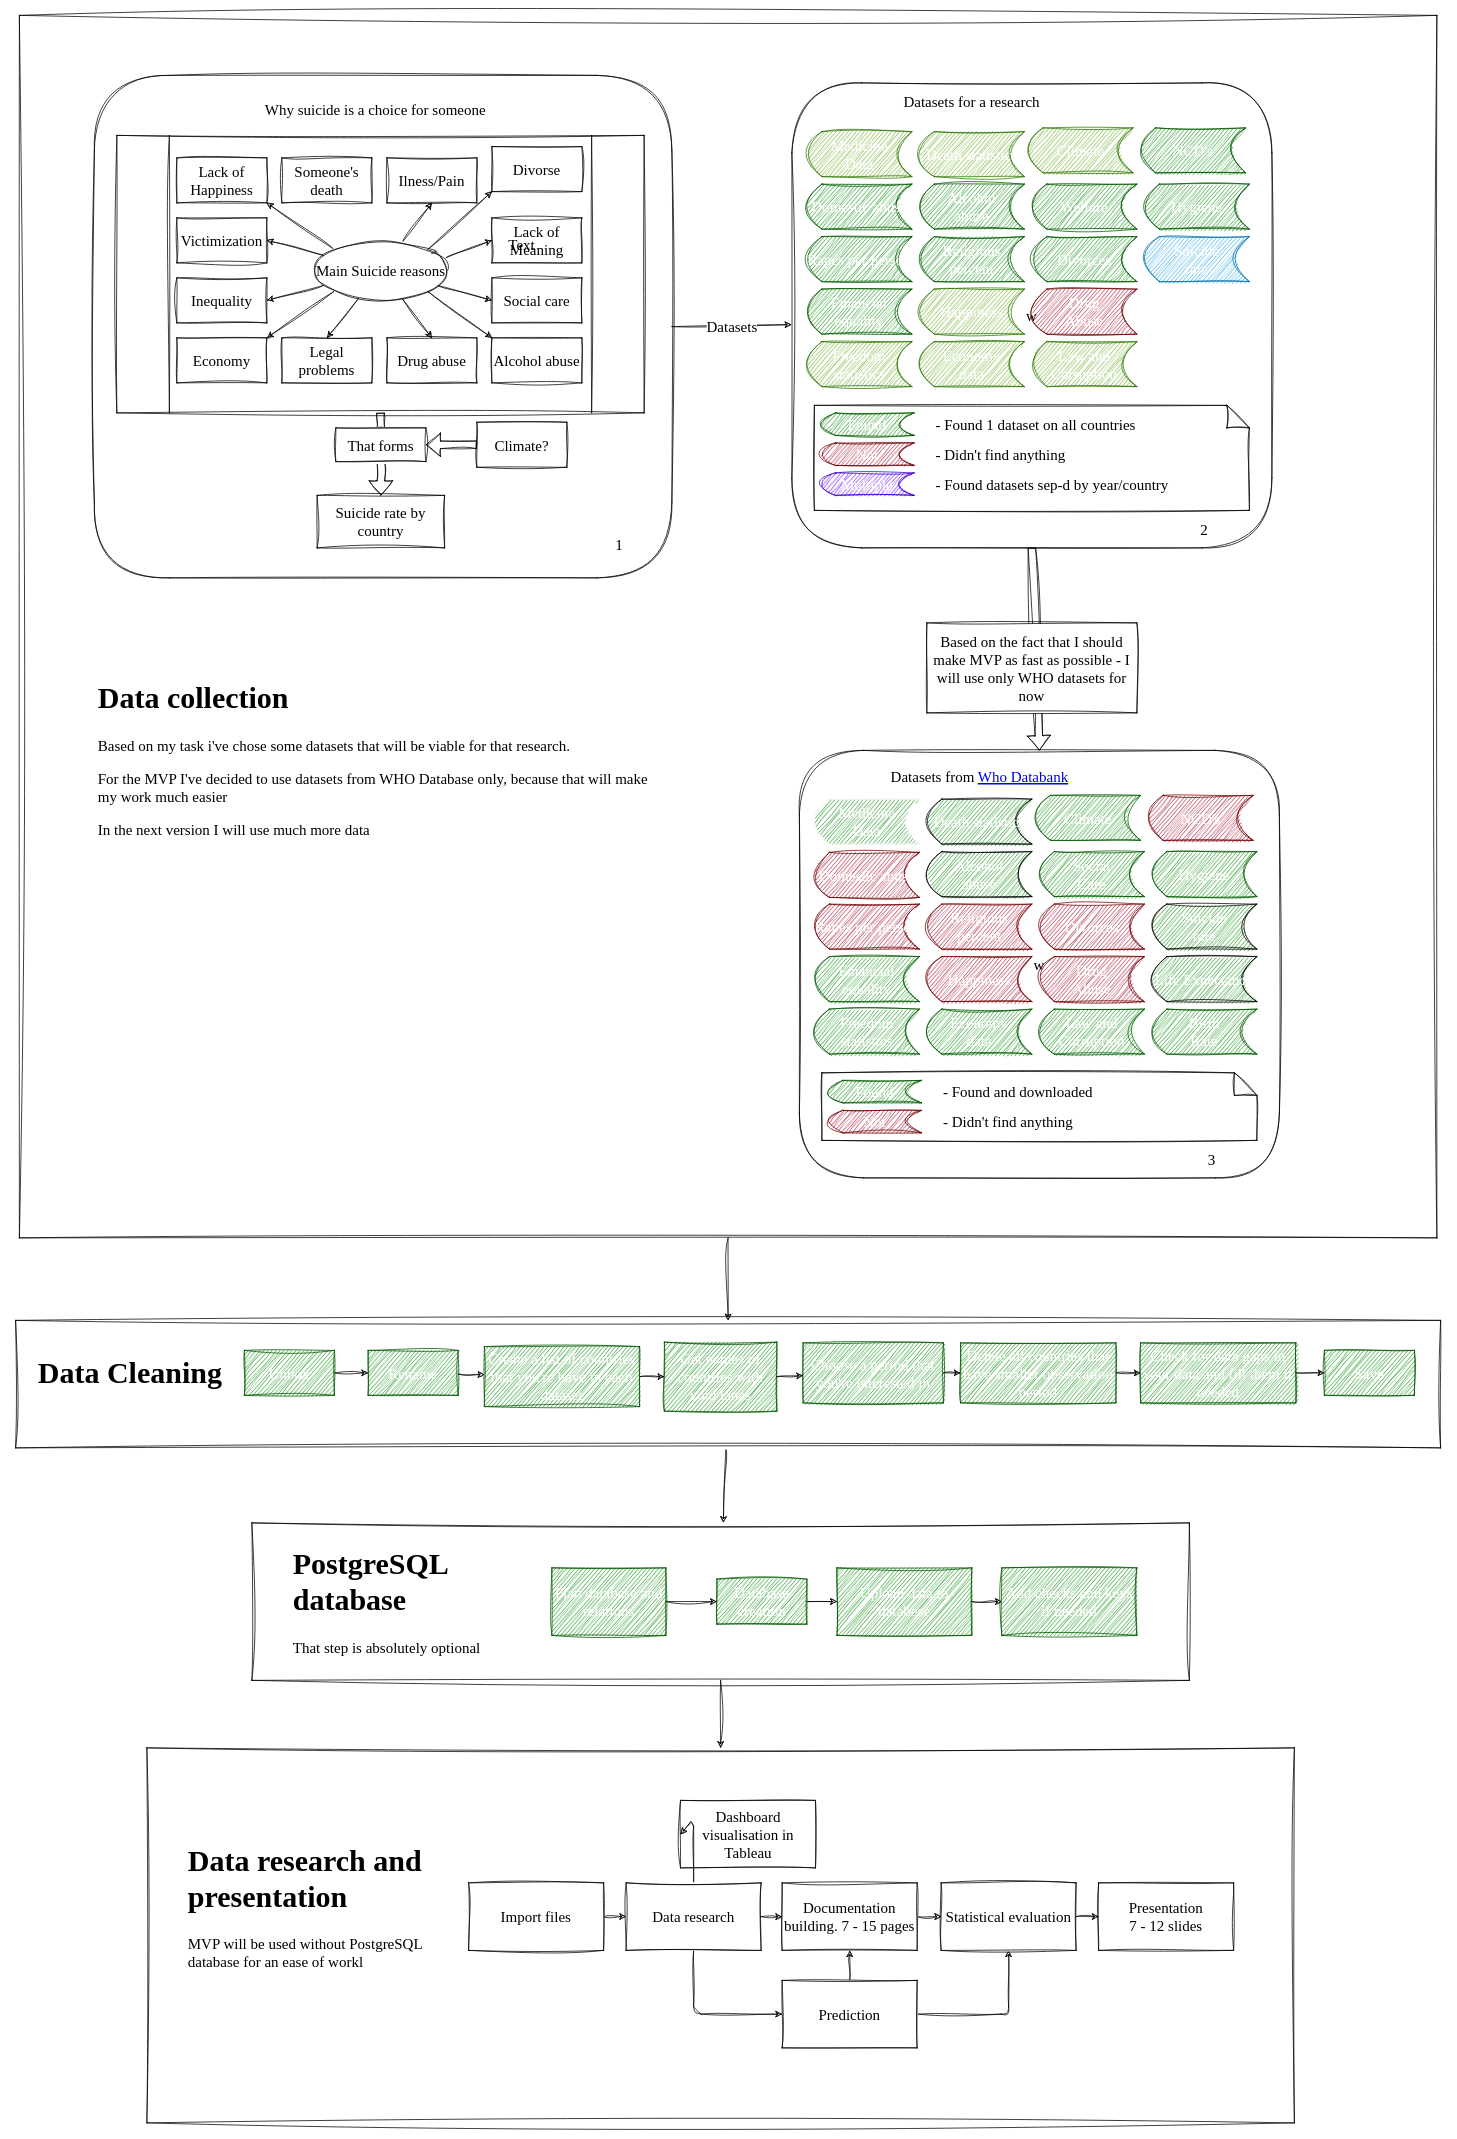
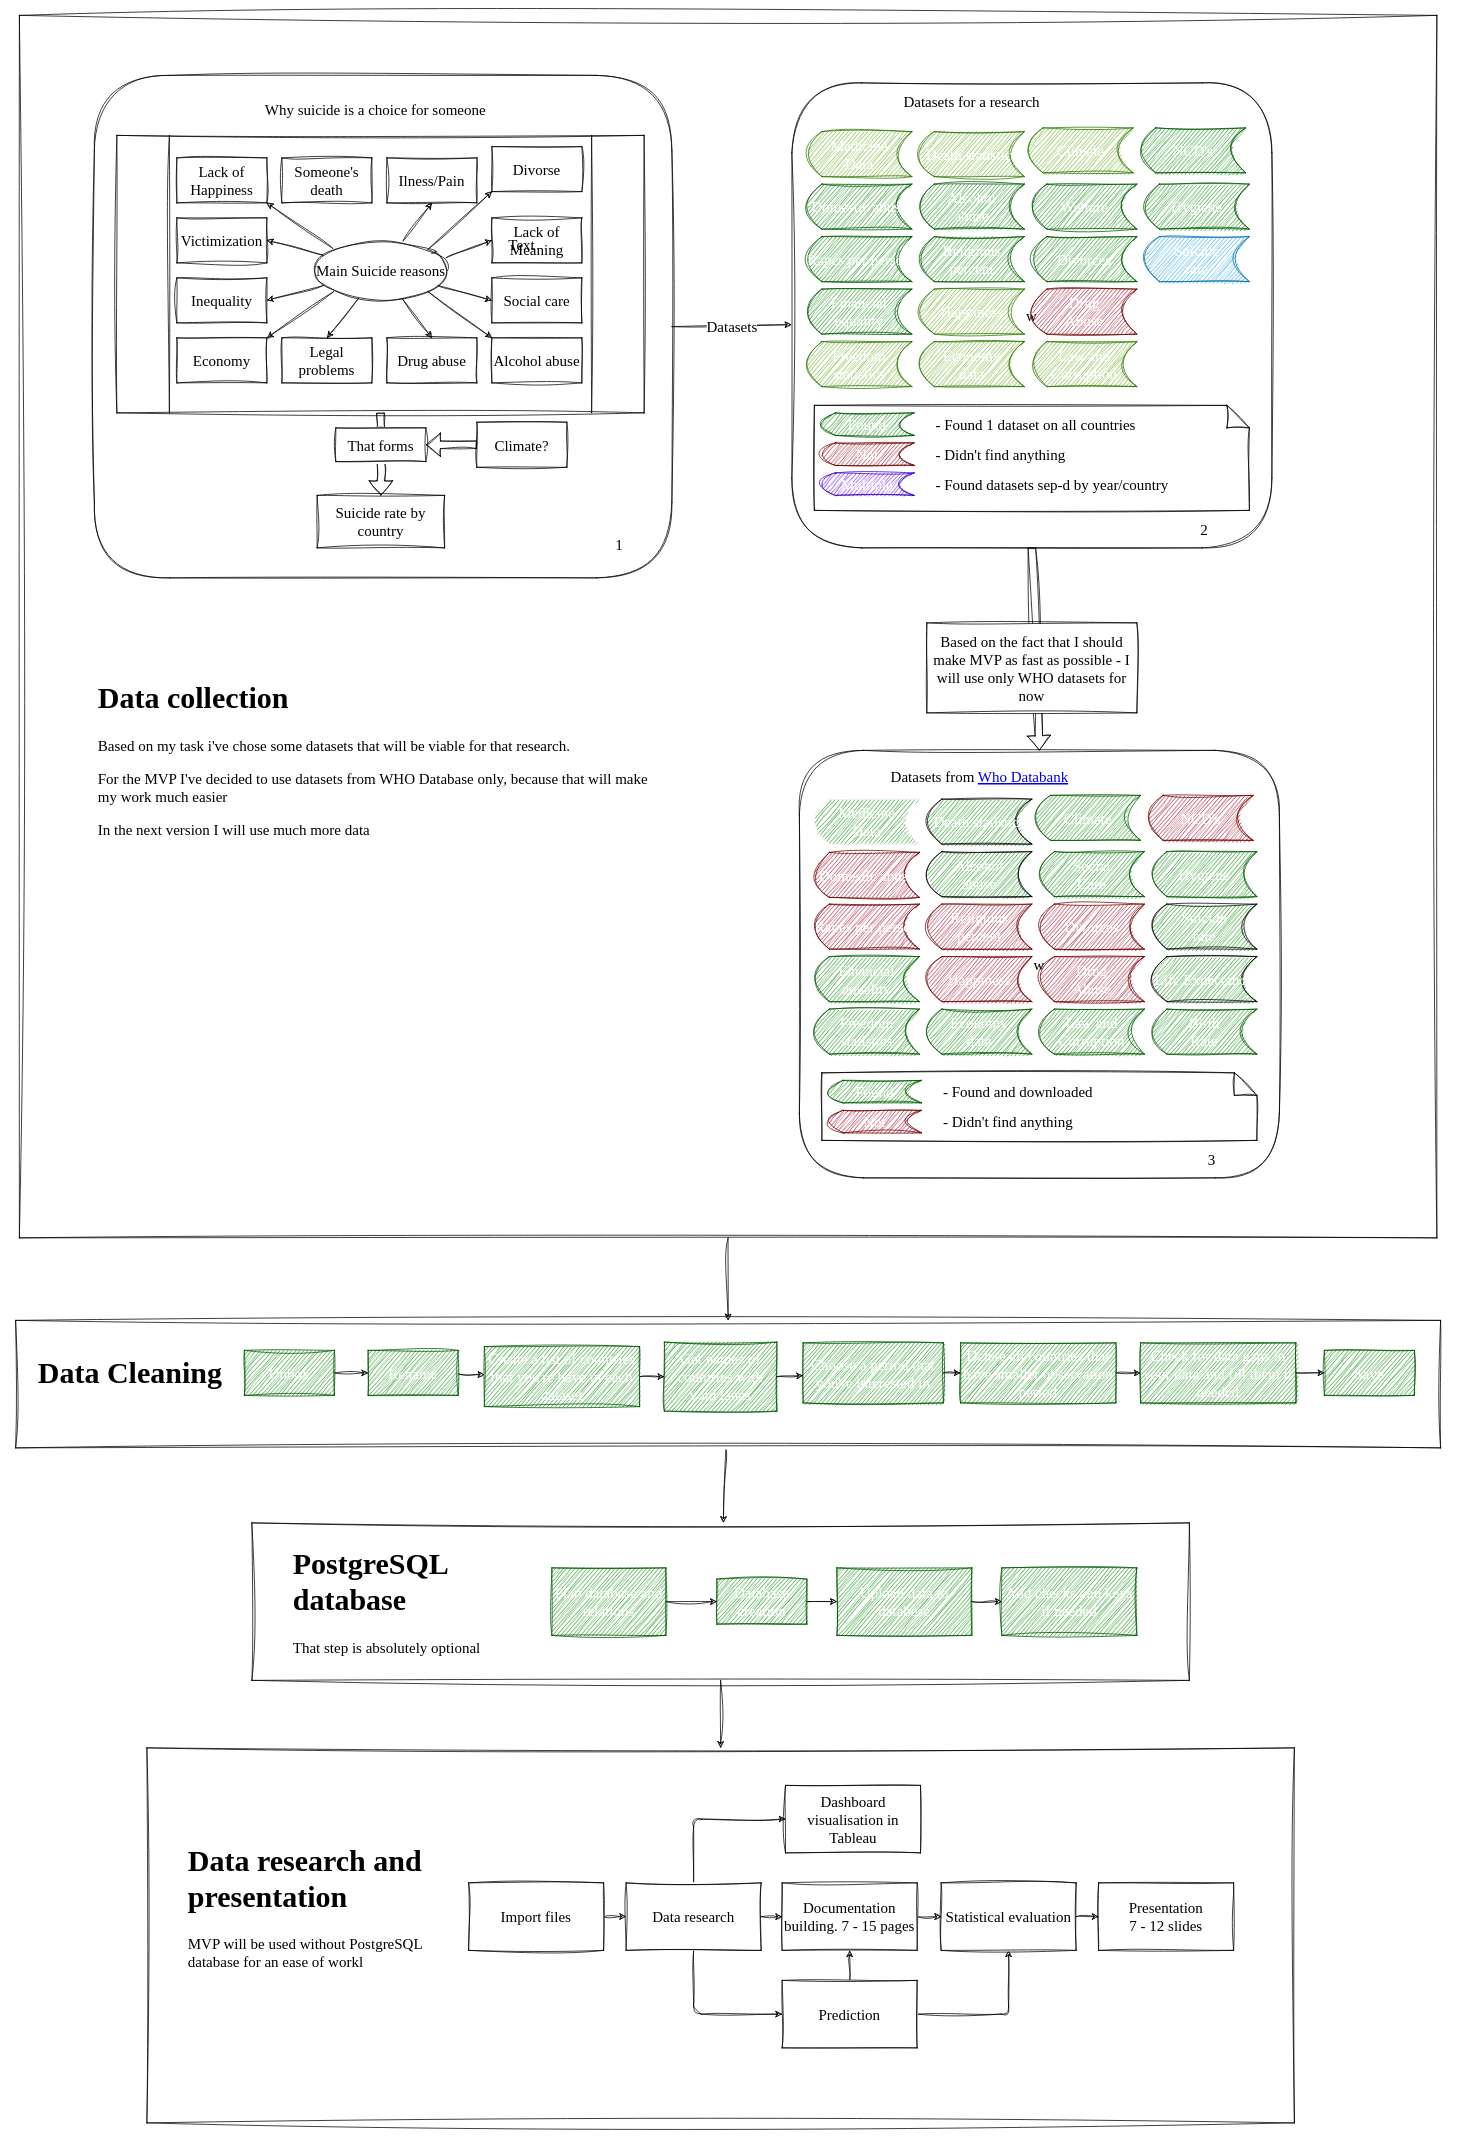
(748, 1834) -> (853, 1819)
